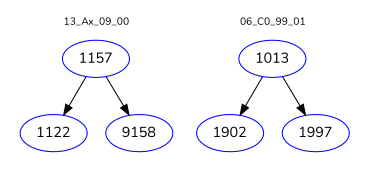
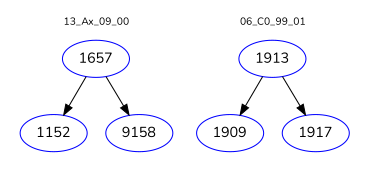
(96, 59) -> (96, 59)
(272, 59) -> (272, 59)
(54, 133) -> (54, 133)
(230, 133) -> (230, 133)
(316, 133) -> (316, 133)
